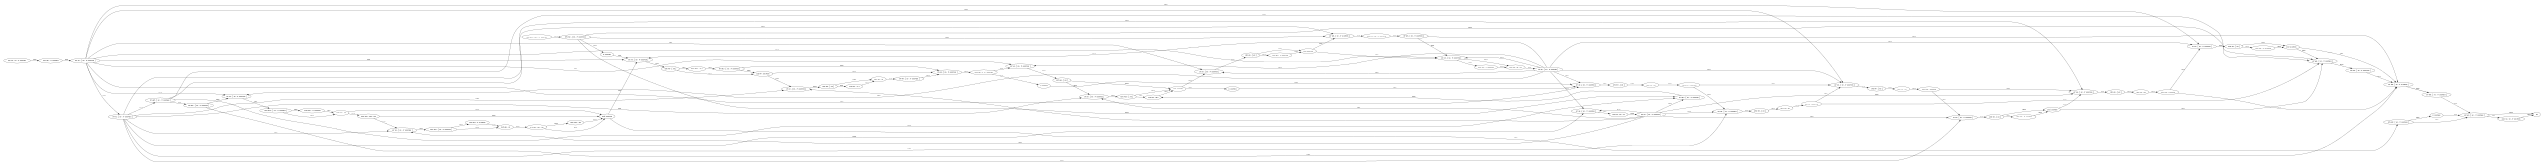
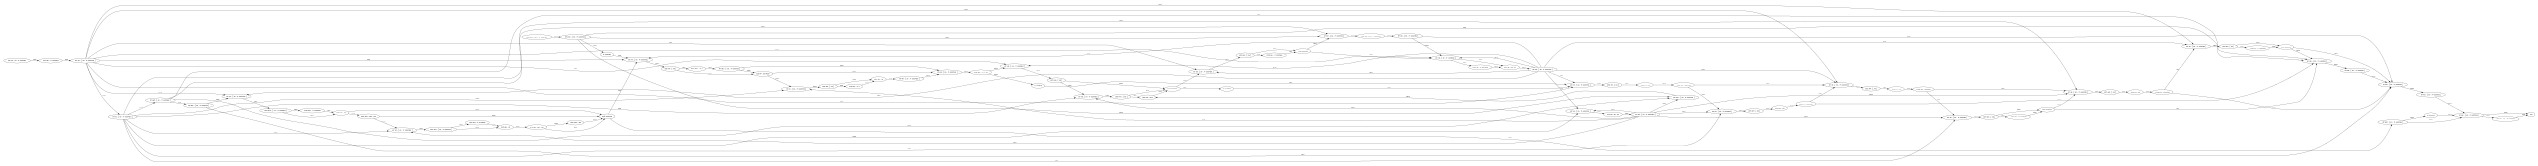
(984, 72) -> (981, 72)
